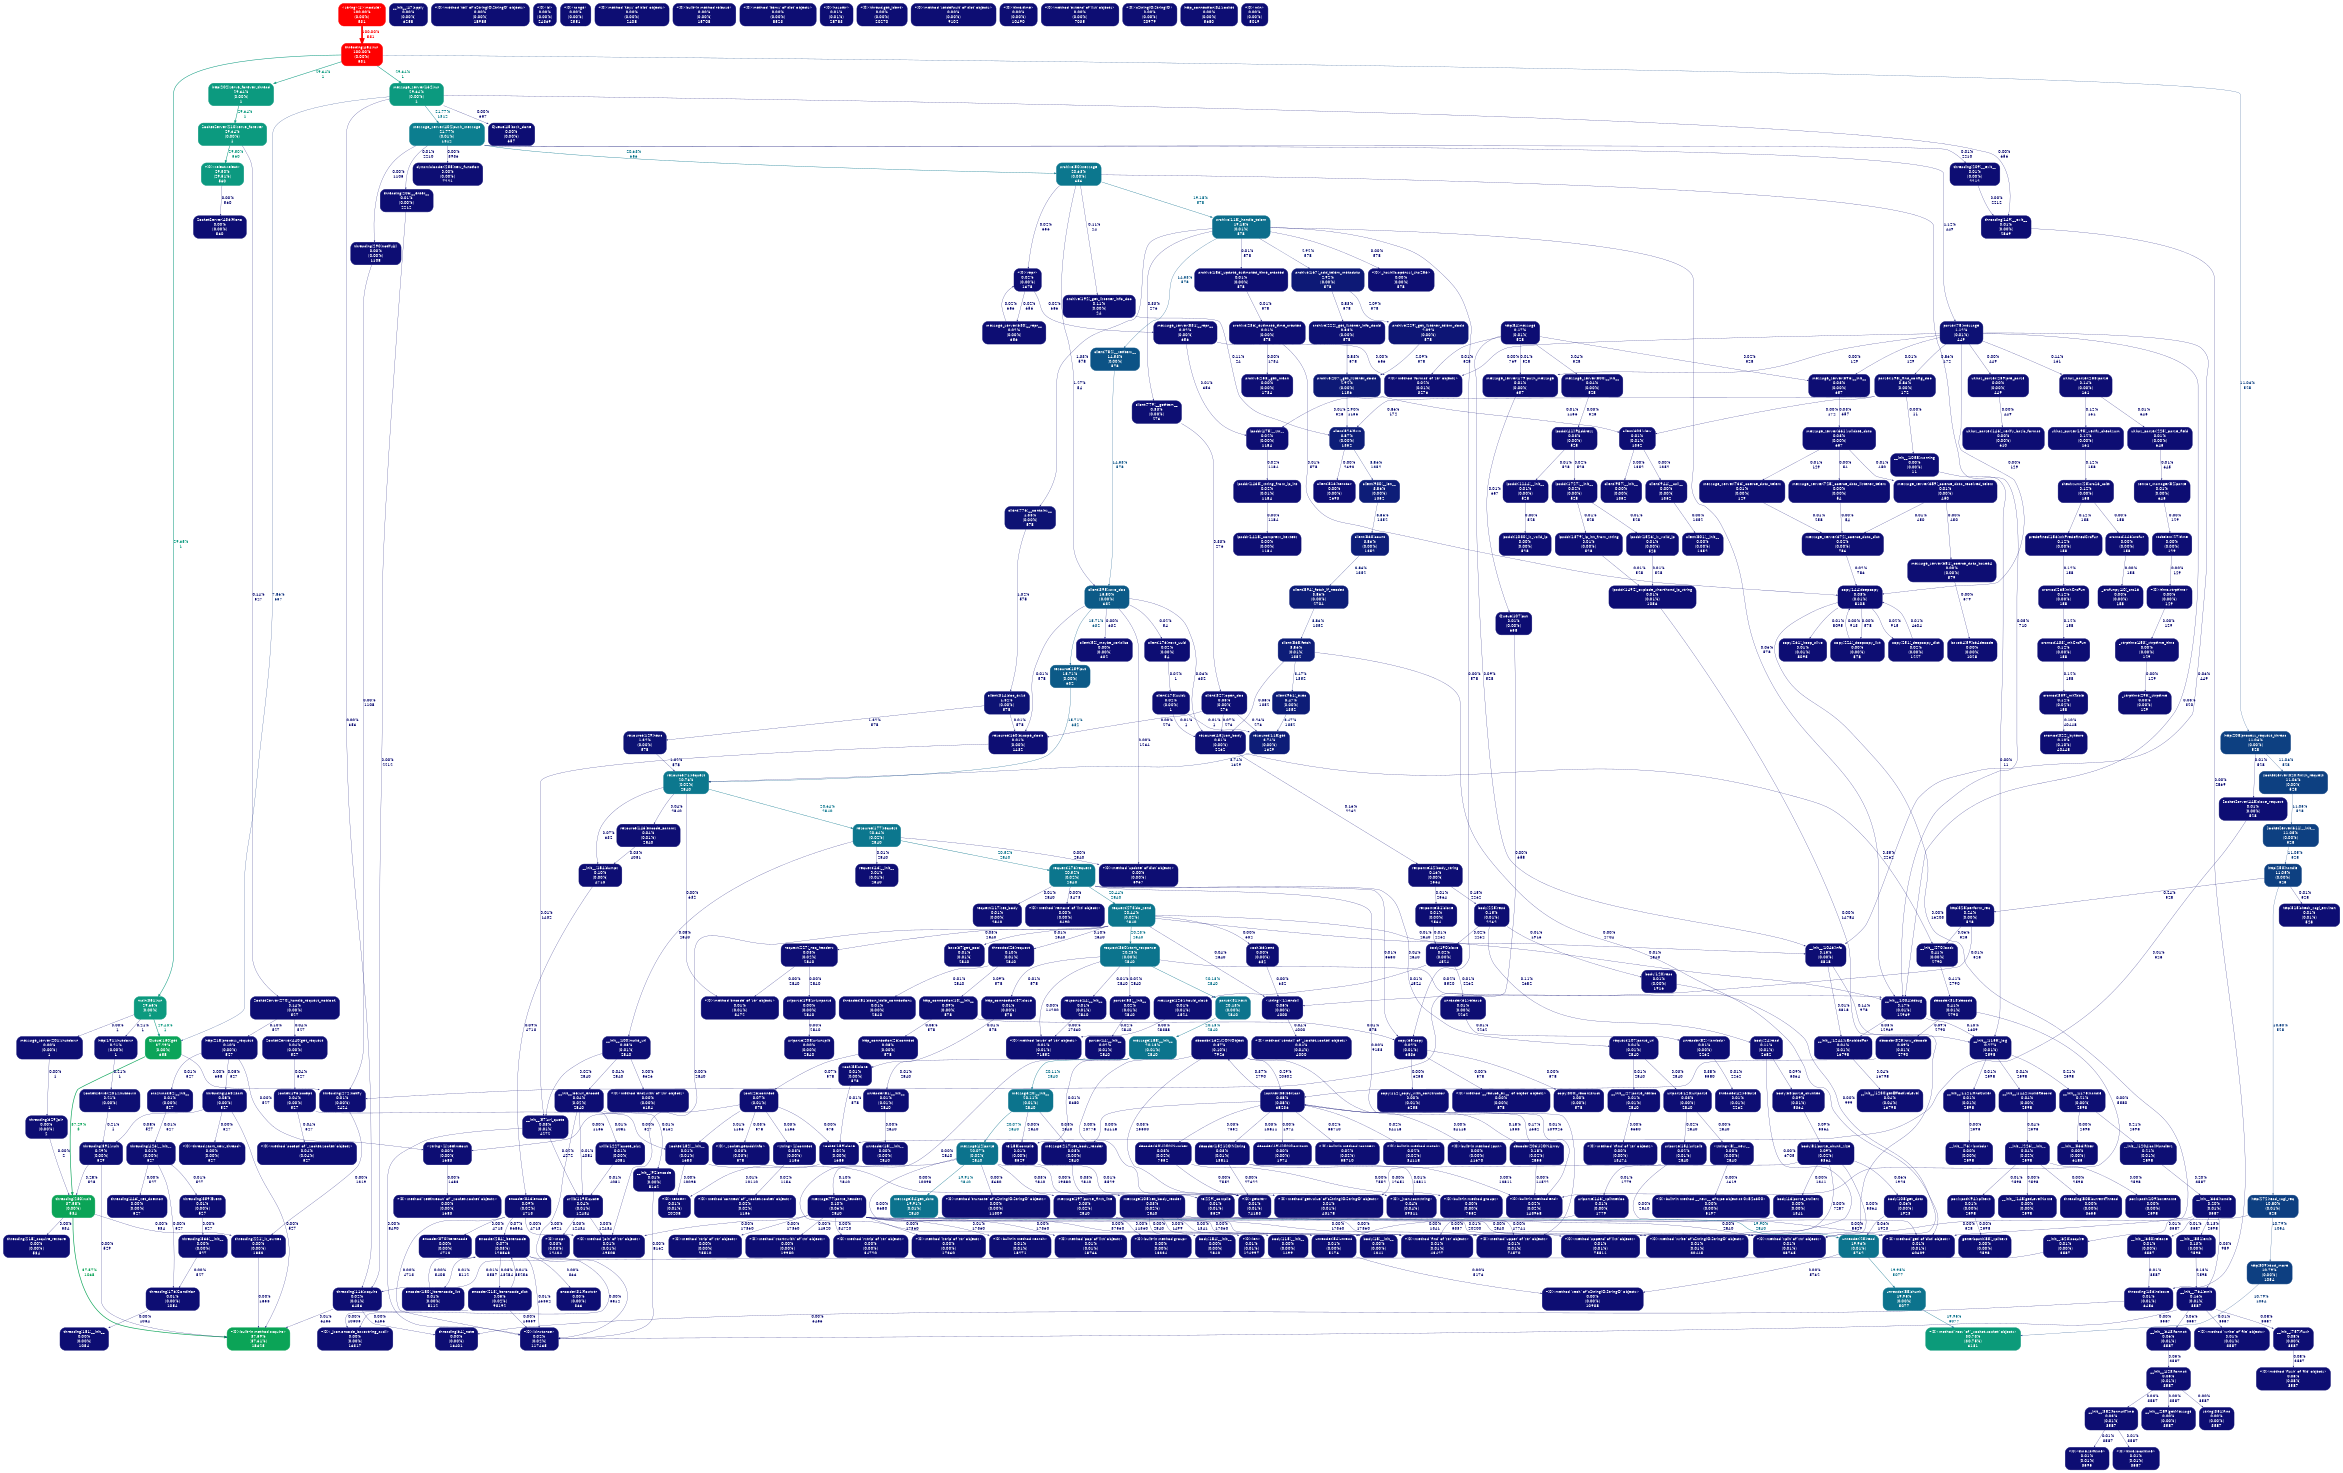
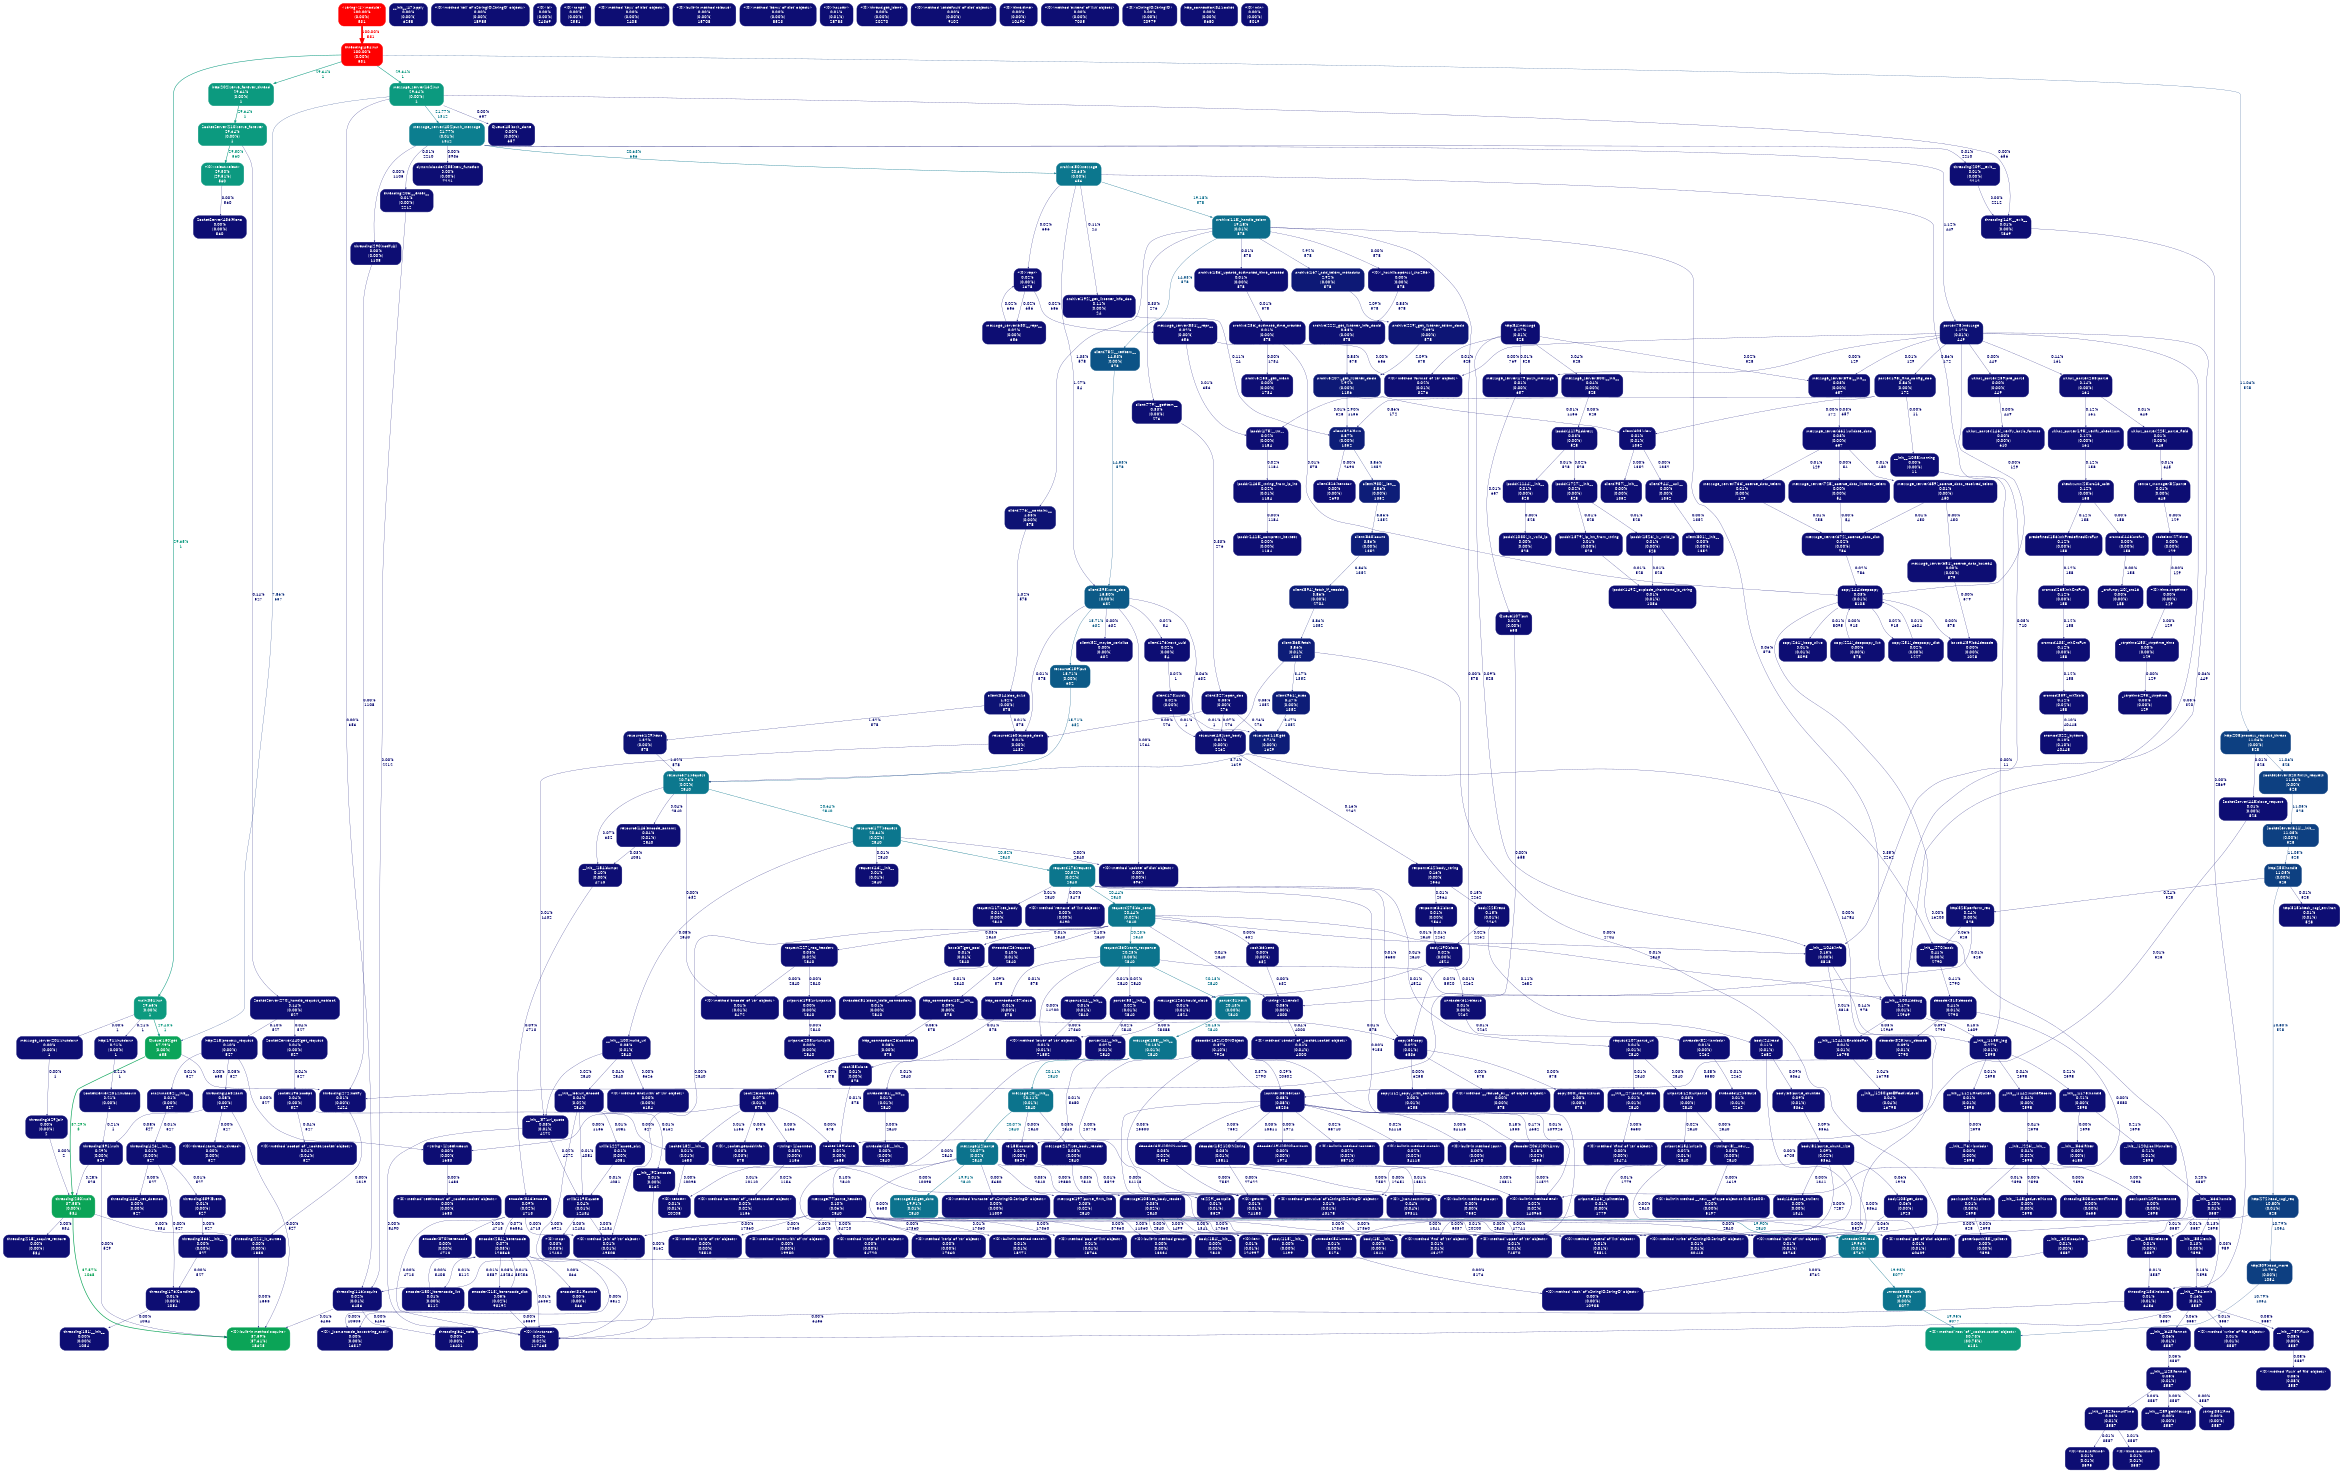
(1337, 306) -> (1390, 307)
(1862, 623) -> (1920, 611)
(1659, 982) -> none
(1168, 1106) -> (1121, 1152)
